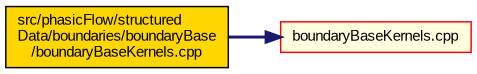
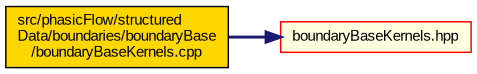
(376, 37) -> (376, 37)
